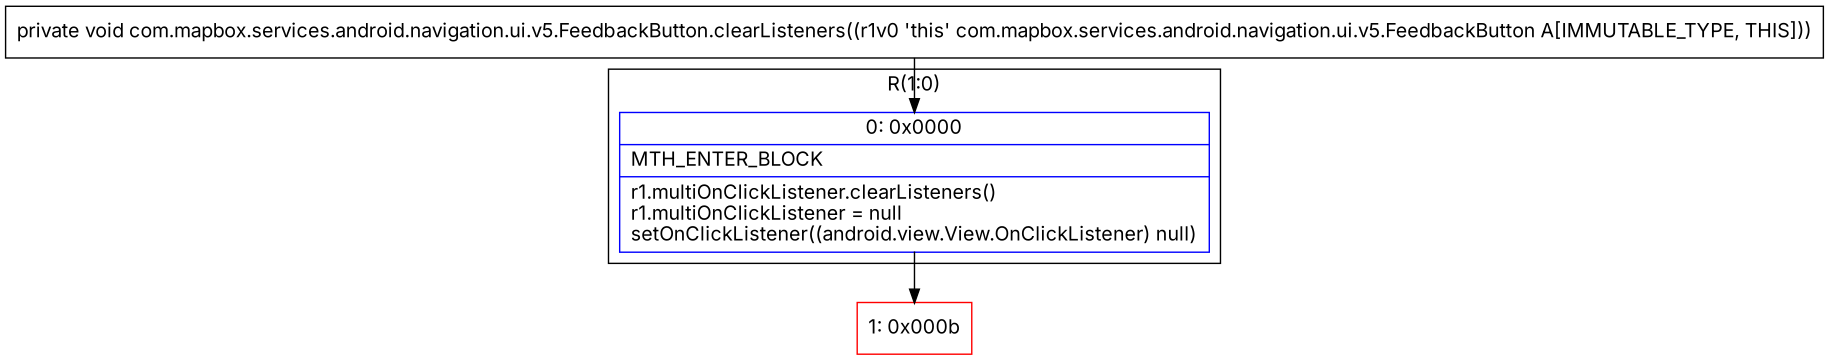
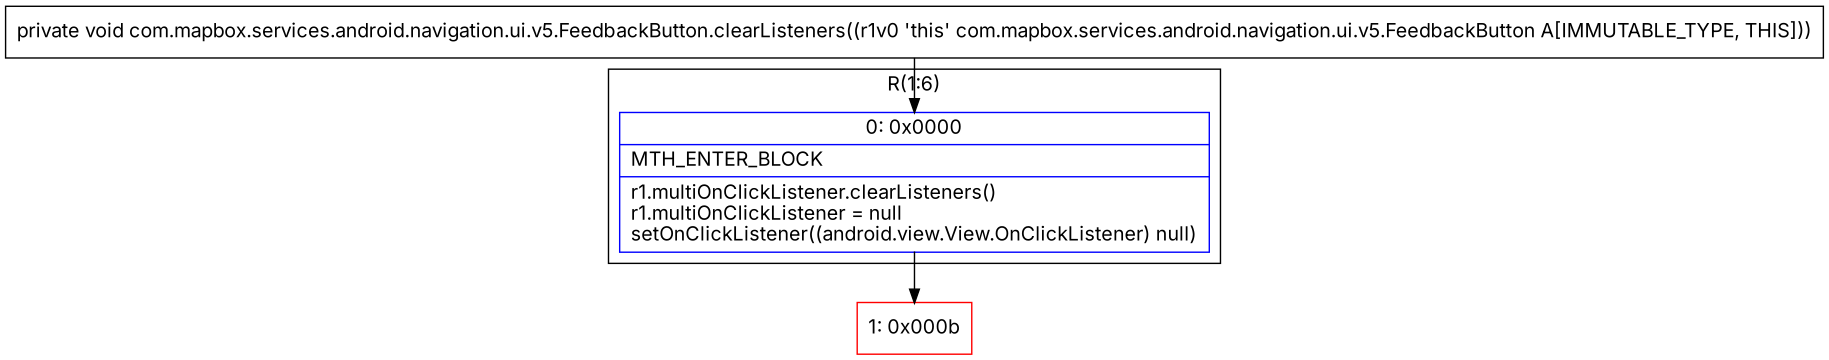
(914, 85) -> (914, 85)
